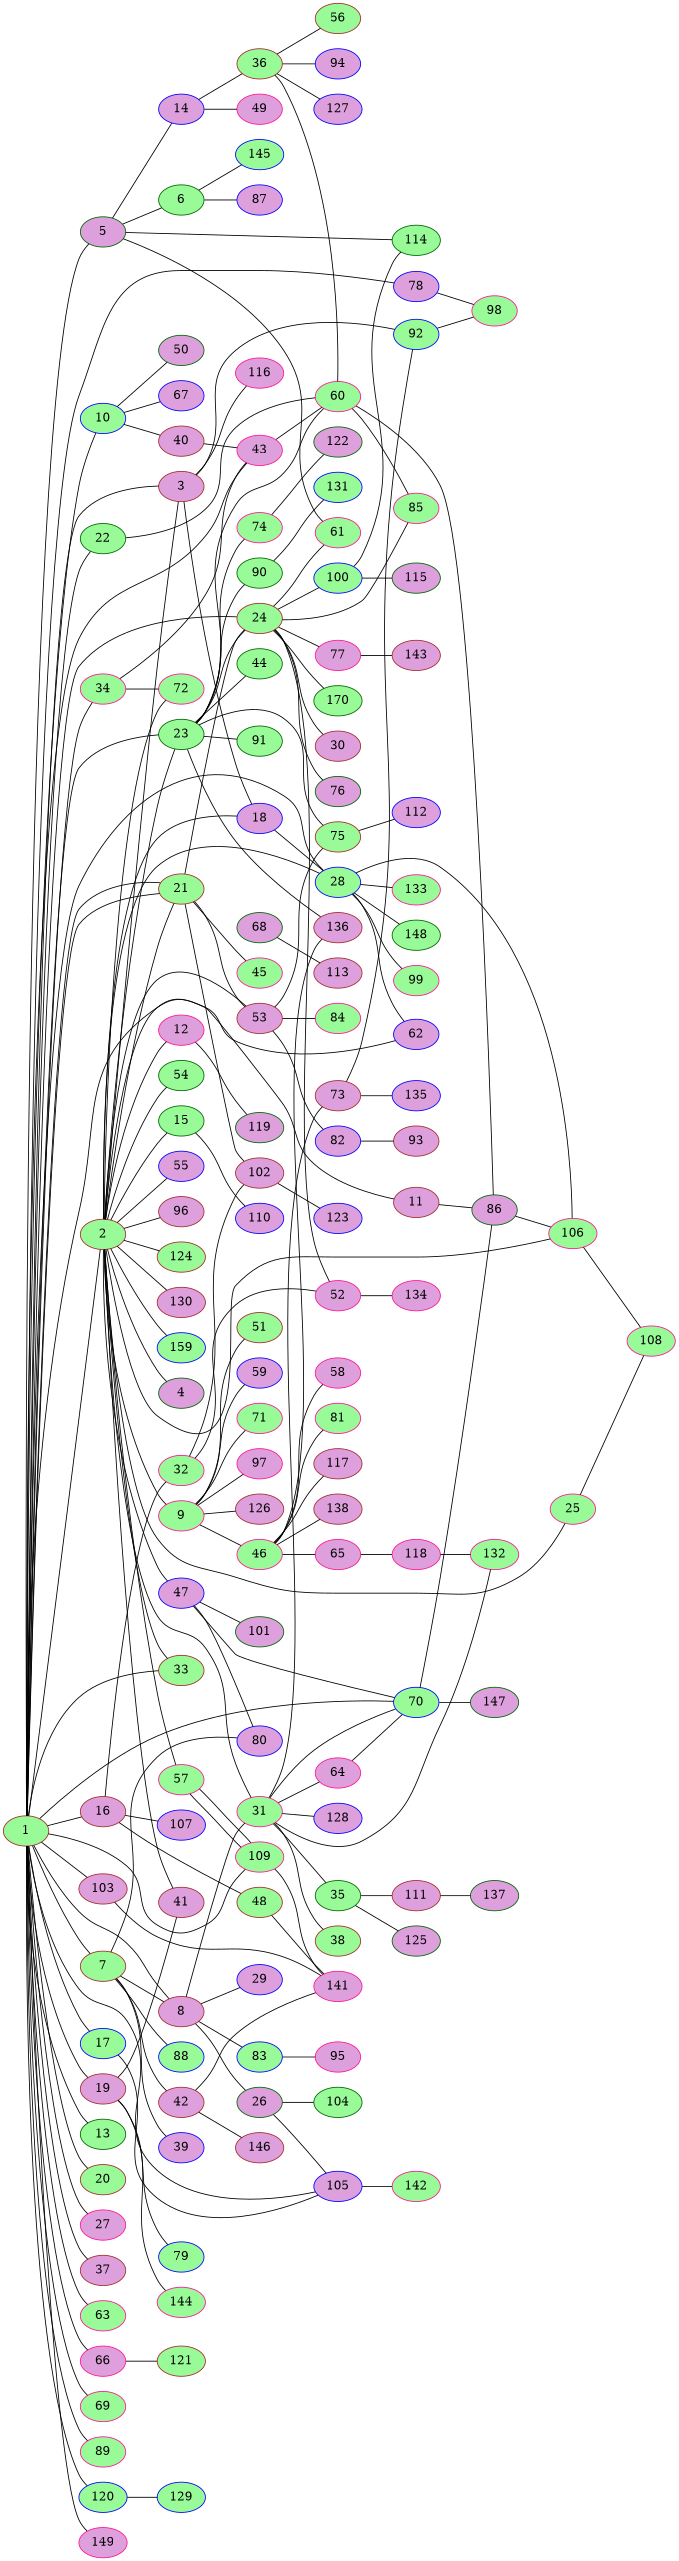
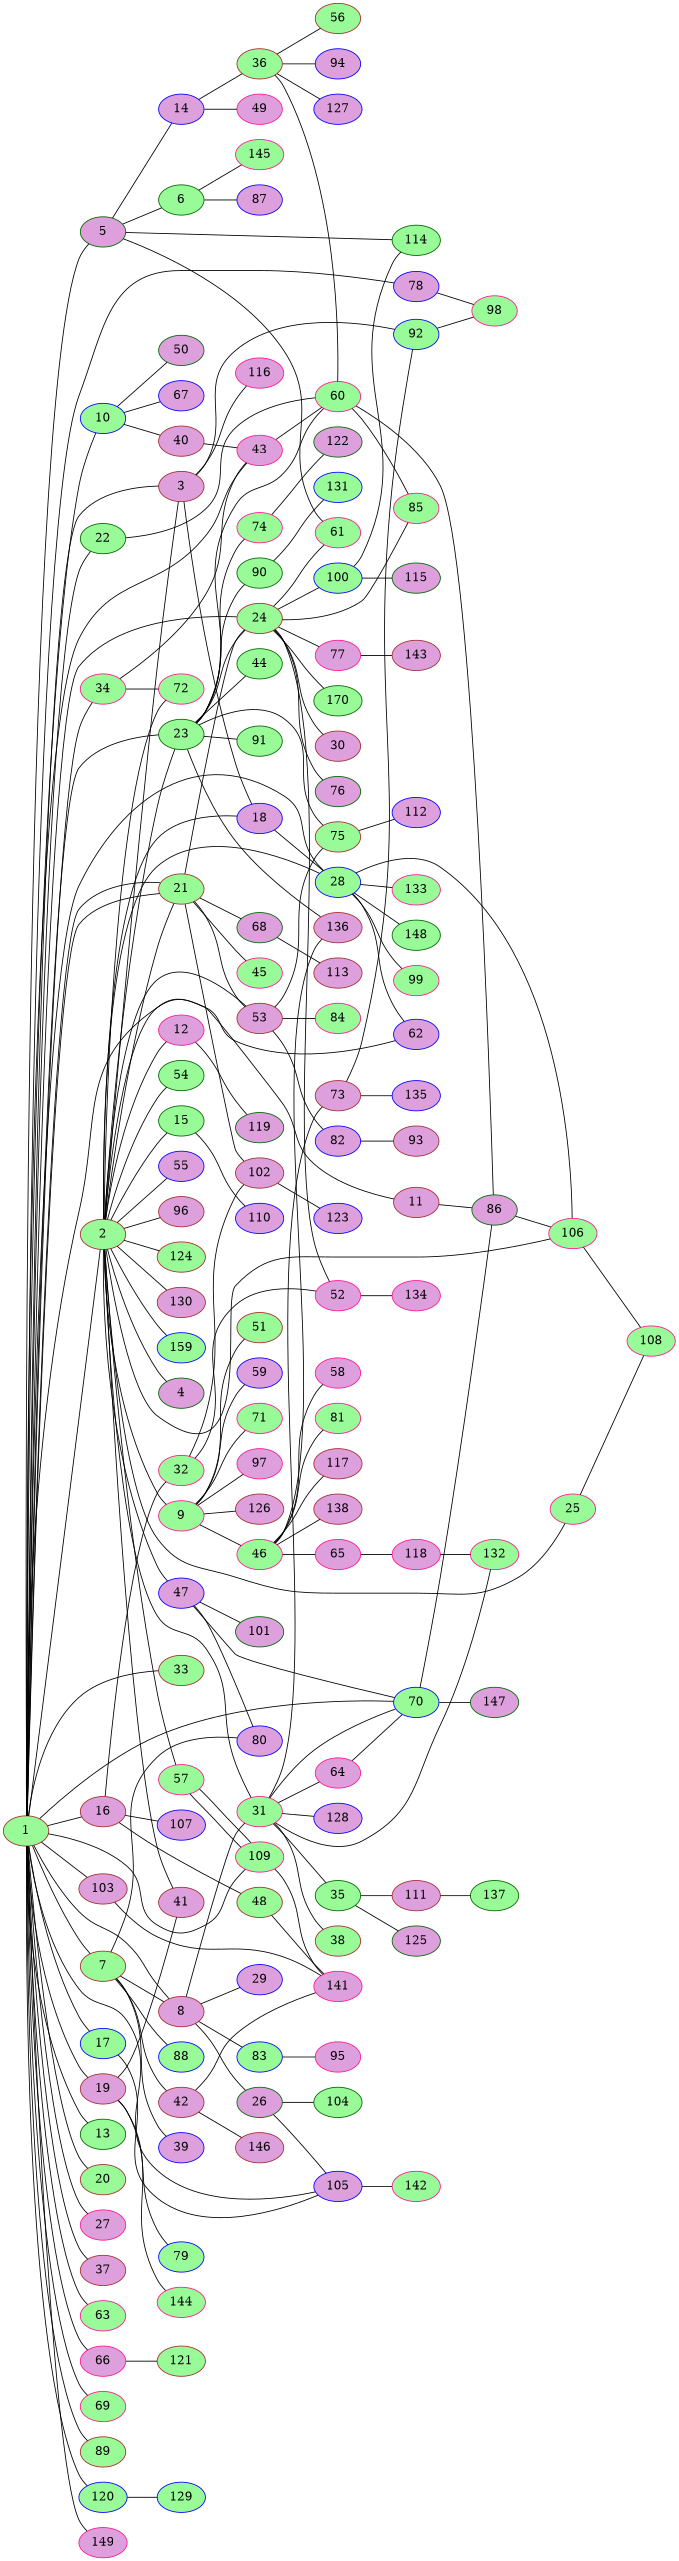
(260, 155) -> (260, 155)
none -> (221, 908)
(122, 1457) -> none
(495, 1896) -> (495, 1896)
(103, 2452) -> (103, 2452)
